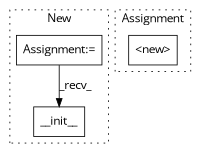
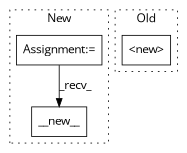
(153, 19) -> (146, 19)
(59, 122) -> (59, 122)
